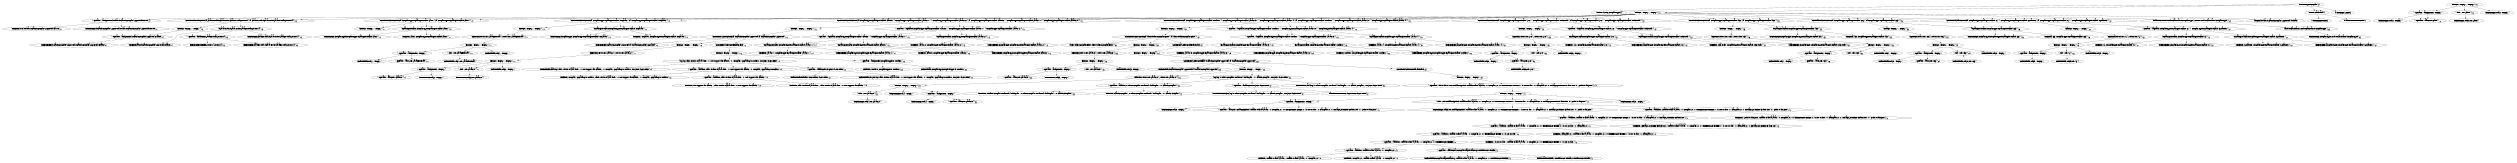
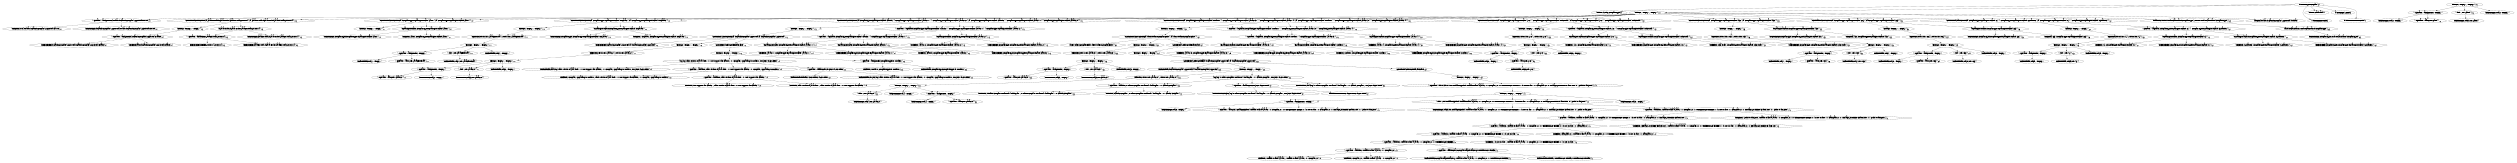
(2318, 16) -> (2303, 14)
(2335, 17) -> (2343, 8)
(190, 33) -> (144, 41)
(1964, 58) -> (1962, 57)
none -> (1854, 61)
none -> (1095, 78)
